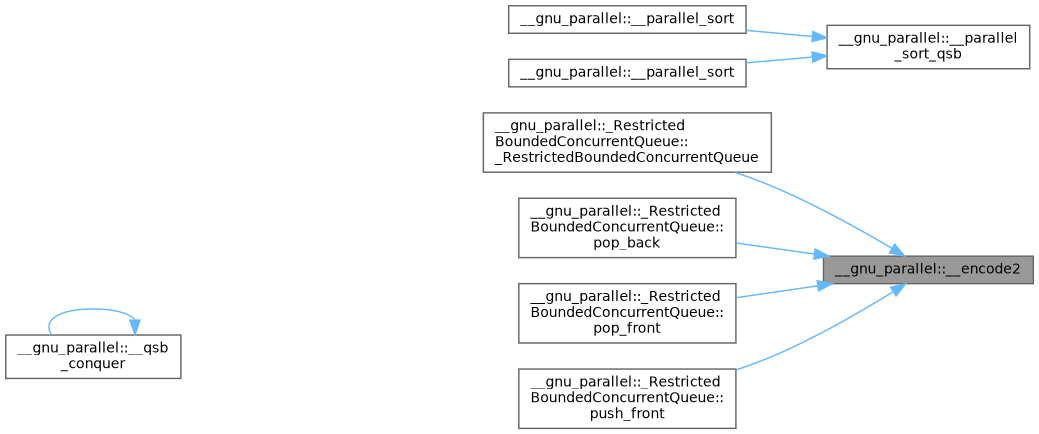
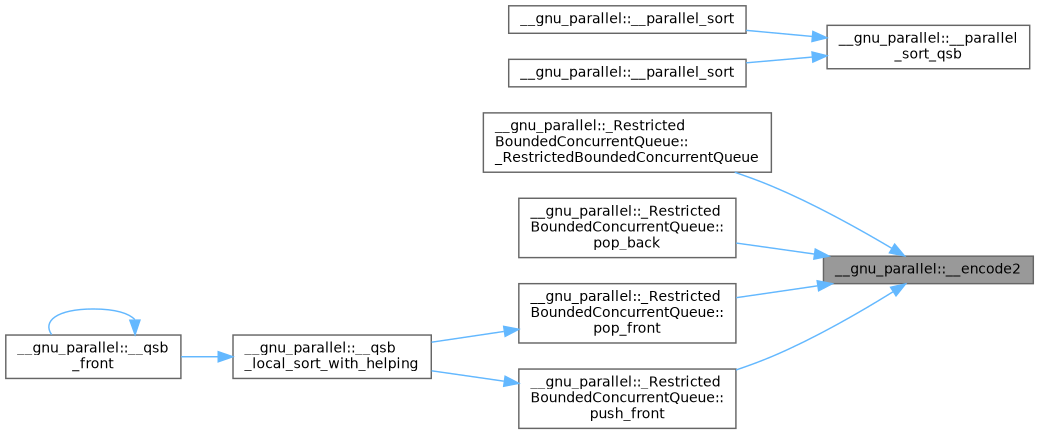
(93, 357) -> (93, 357)
none -> (332, 357)
